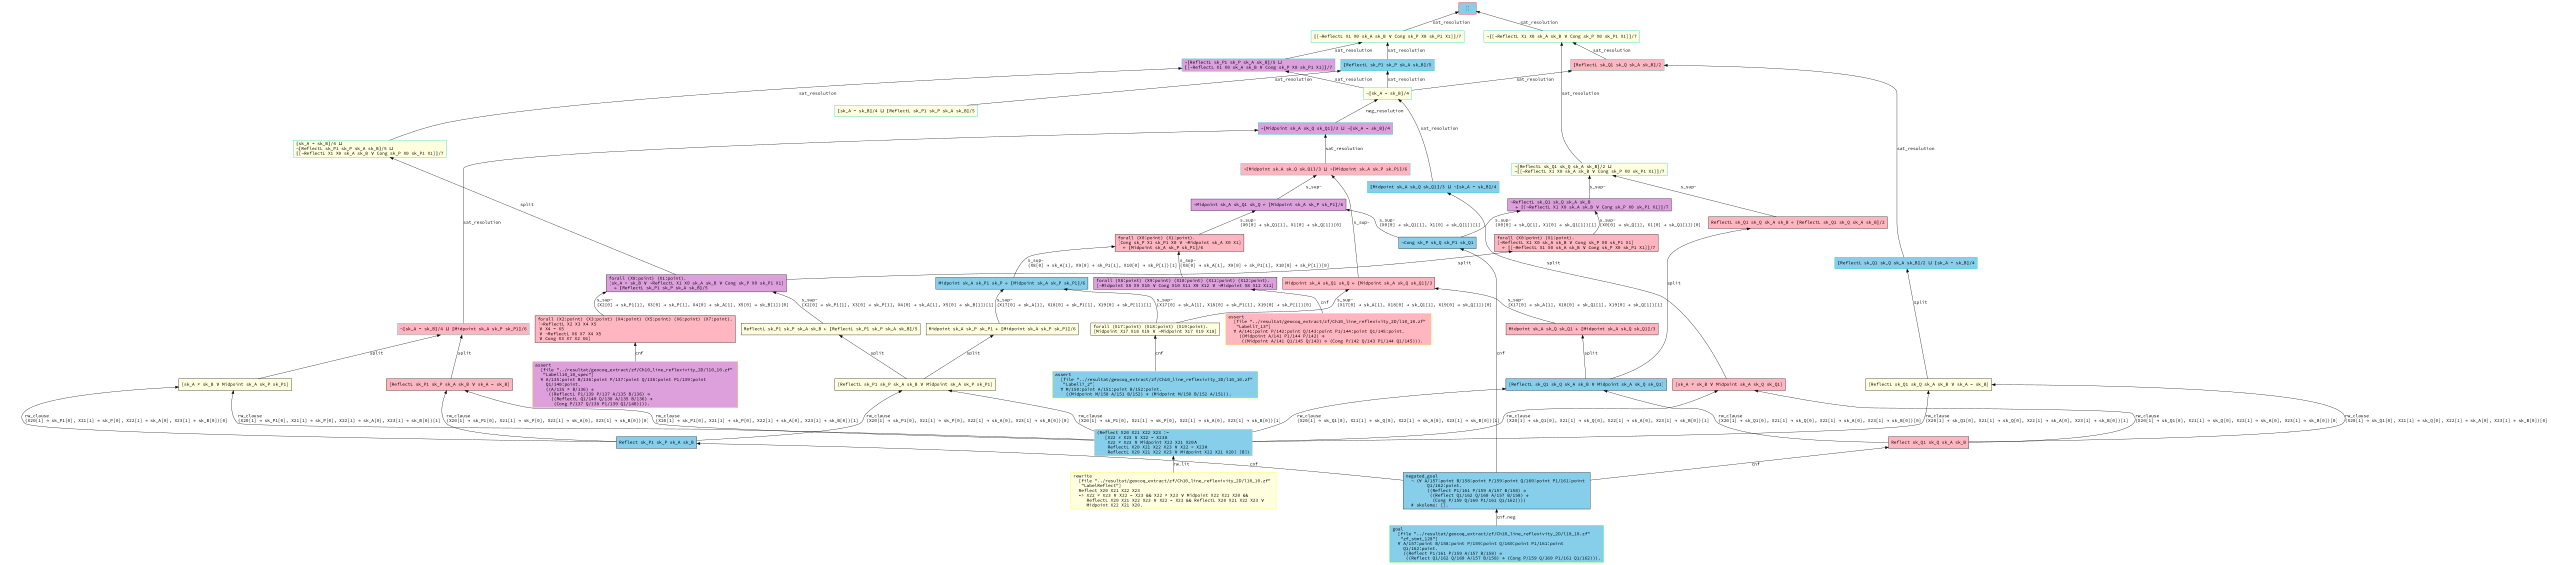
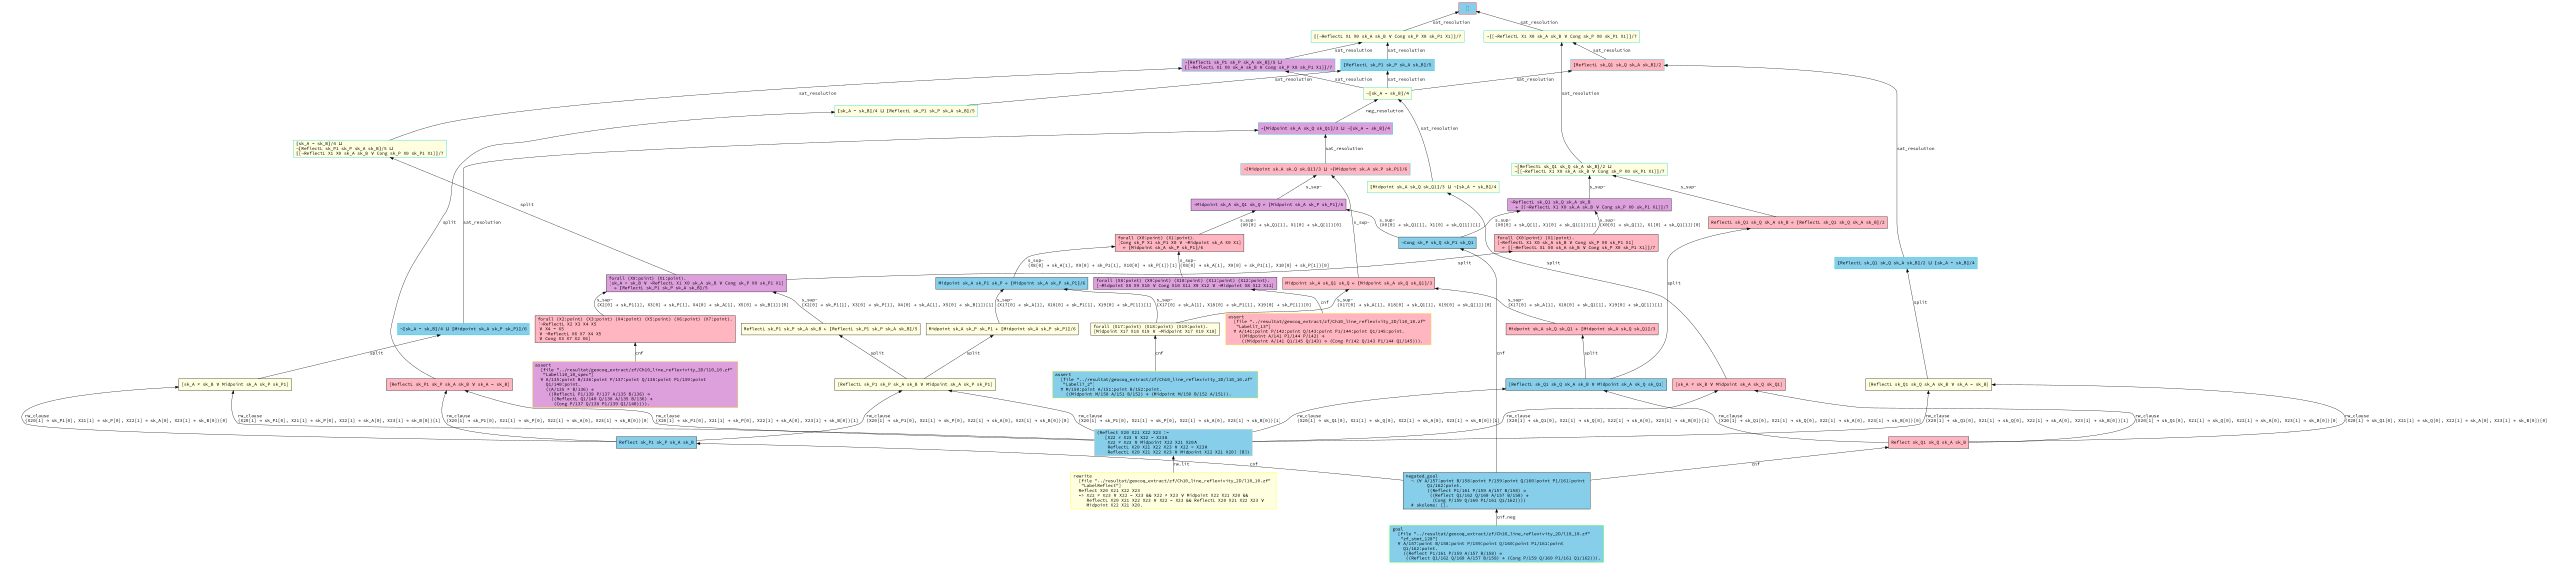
(1433, 187) -> (1433, 187)
(463, 329) -> (463, 329)
(456, 358) -> (518, 143)
